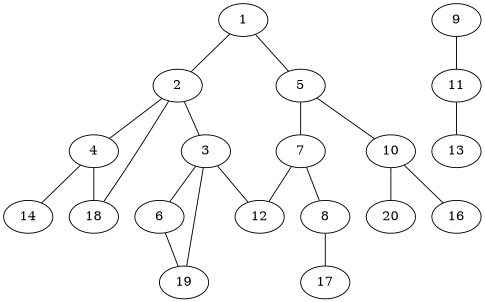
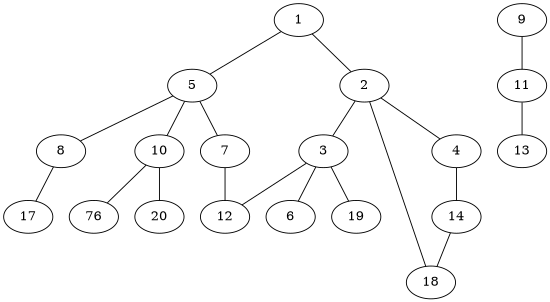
(94, 184) -> (444, 250)
(313, 184) -> (127, 118)
(456, 217) -> (94, 217)
(172, 249) -> none
